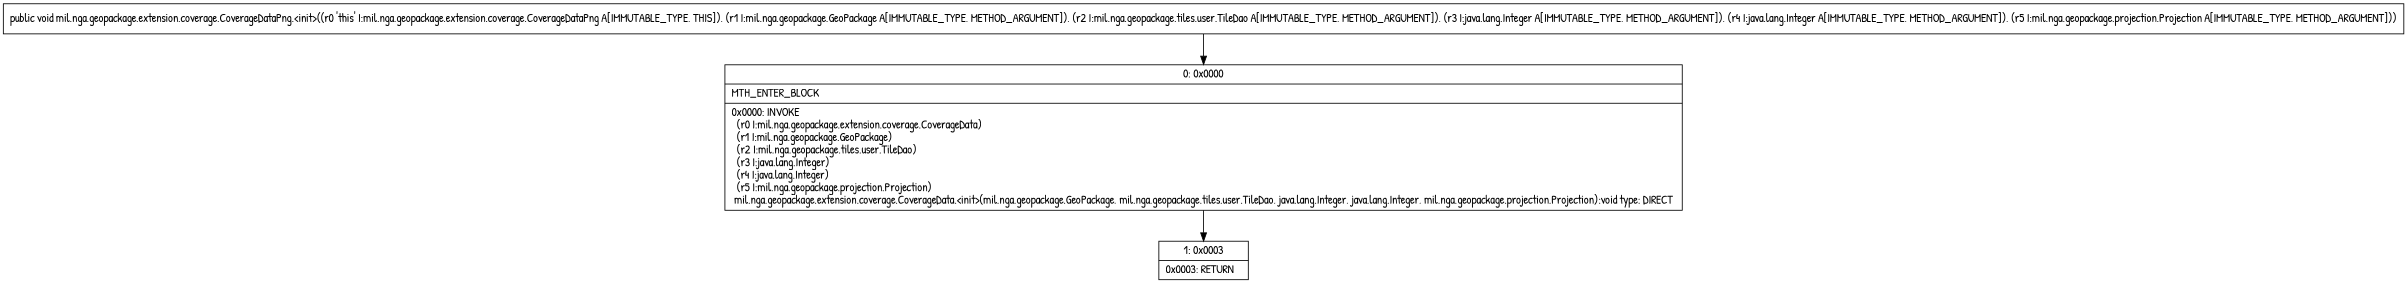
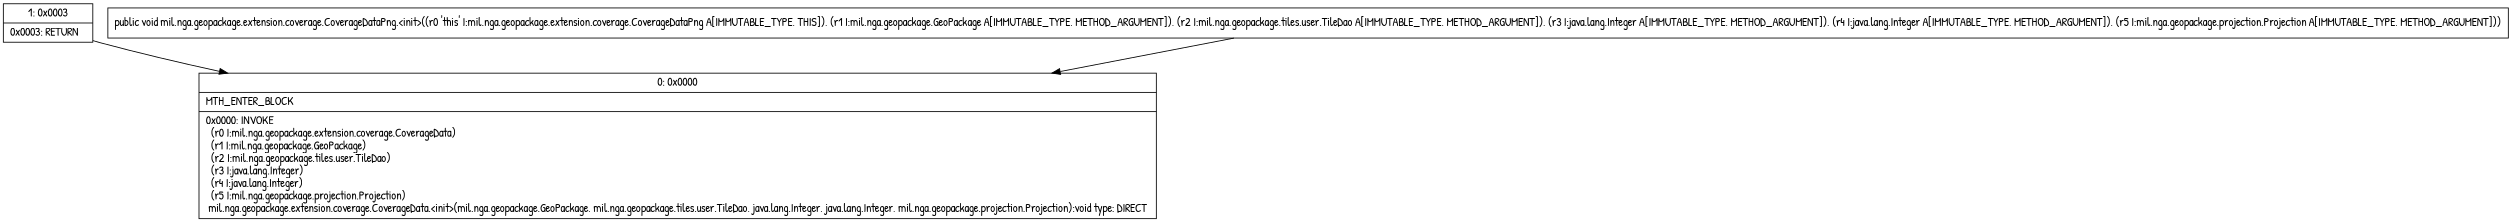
(1204, 222) -> (156, 57)
